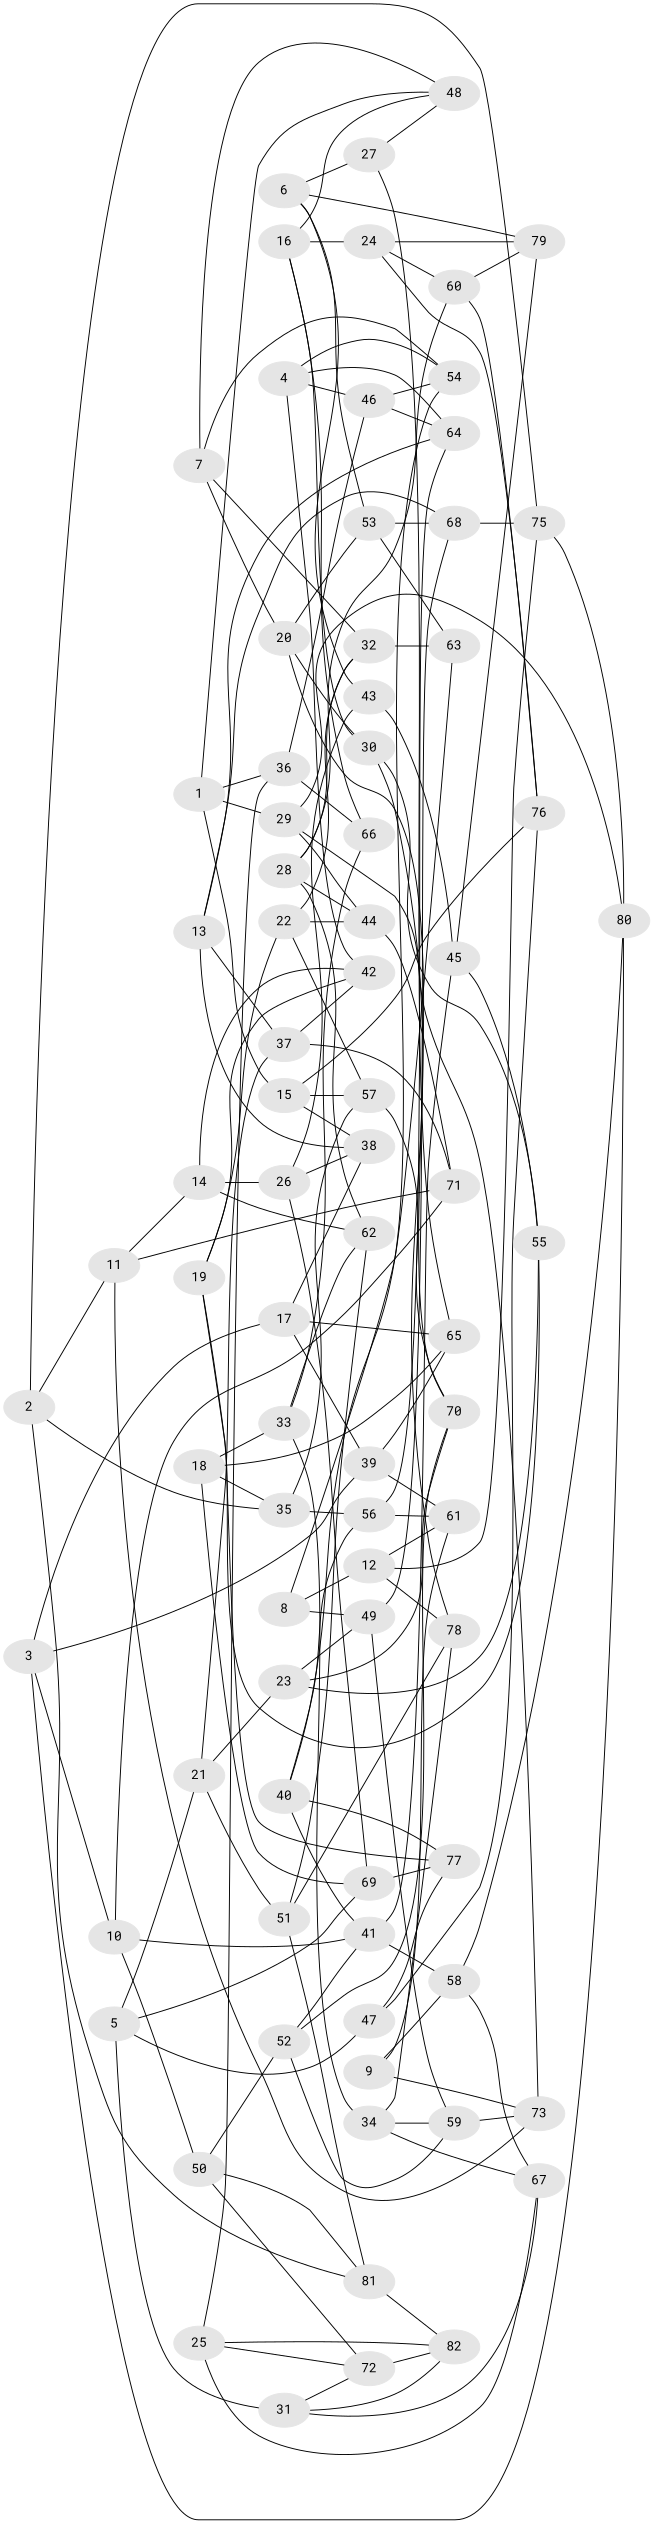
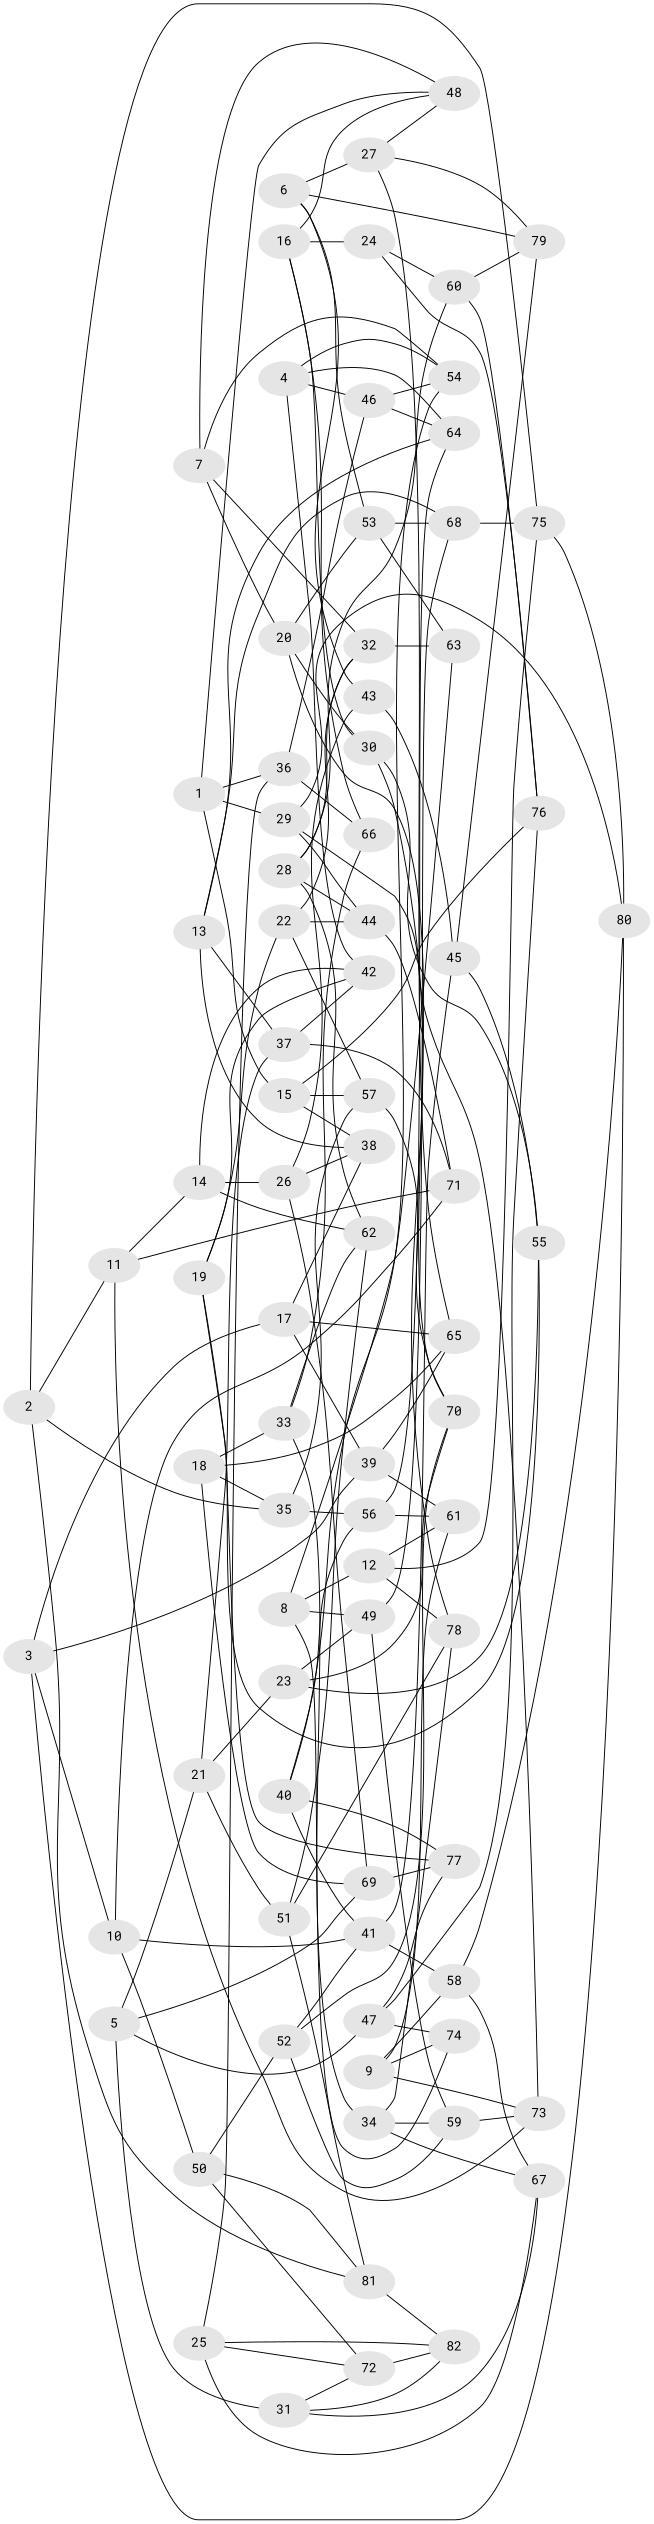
(454, 242) -> (468, 179)
none -> (454, 2036)
